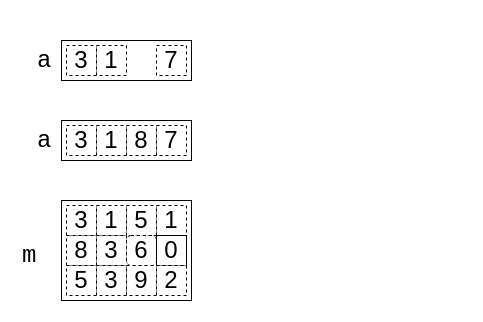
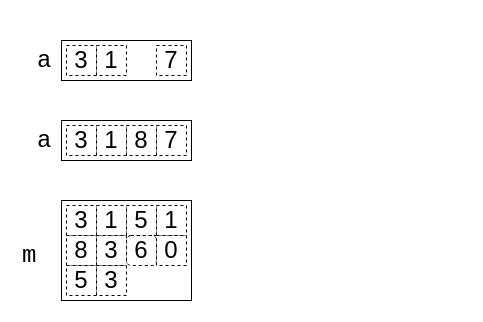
(172, 251) -> (172, 251)
(142, 281) -> none
(172, 281) -> none
